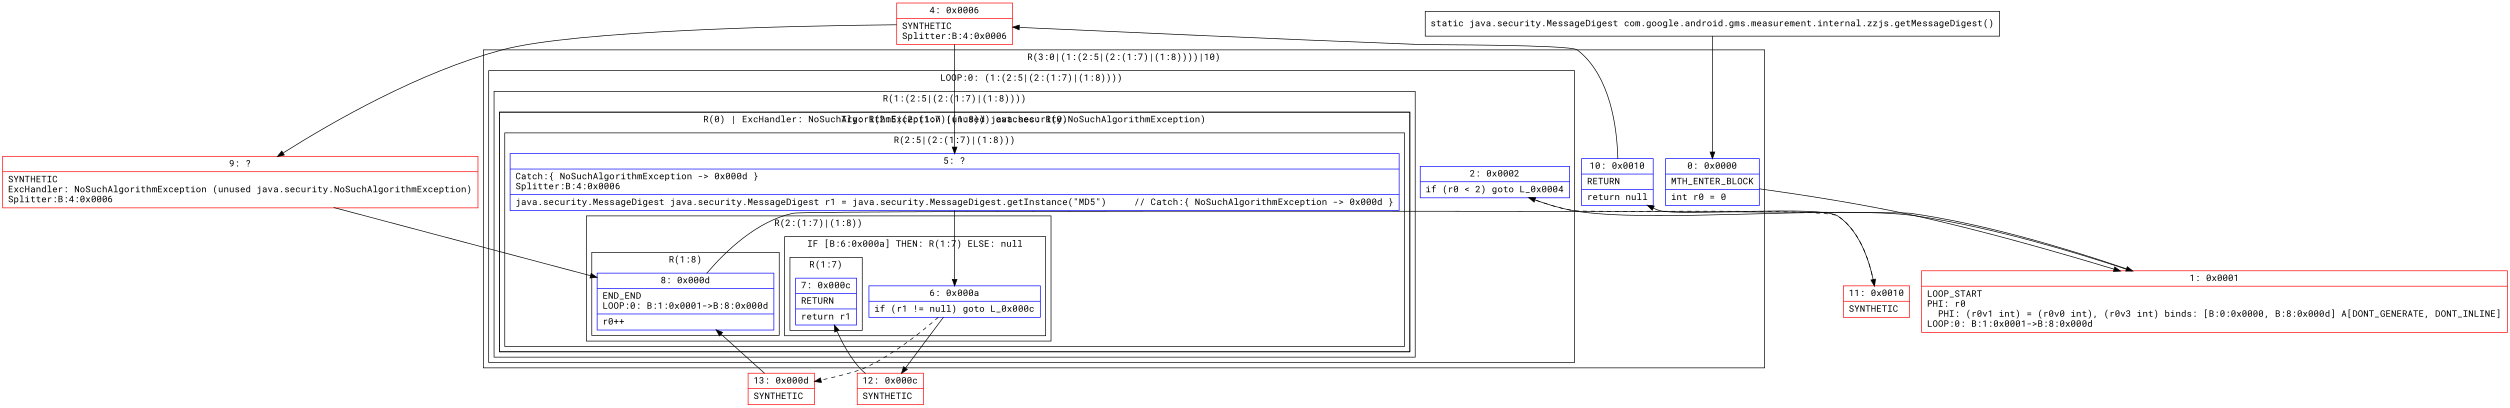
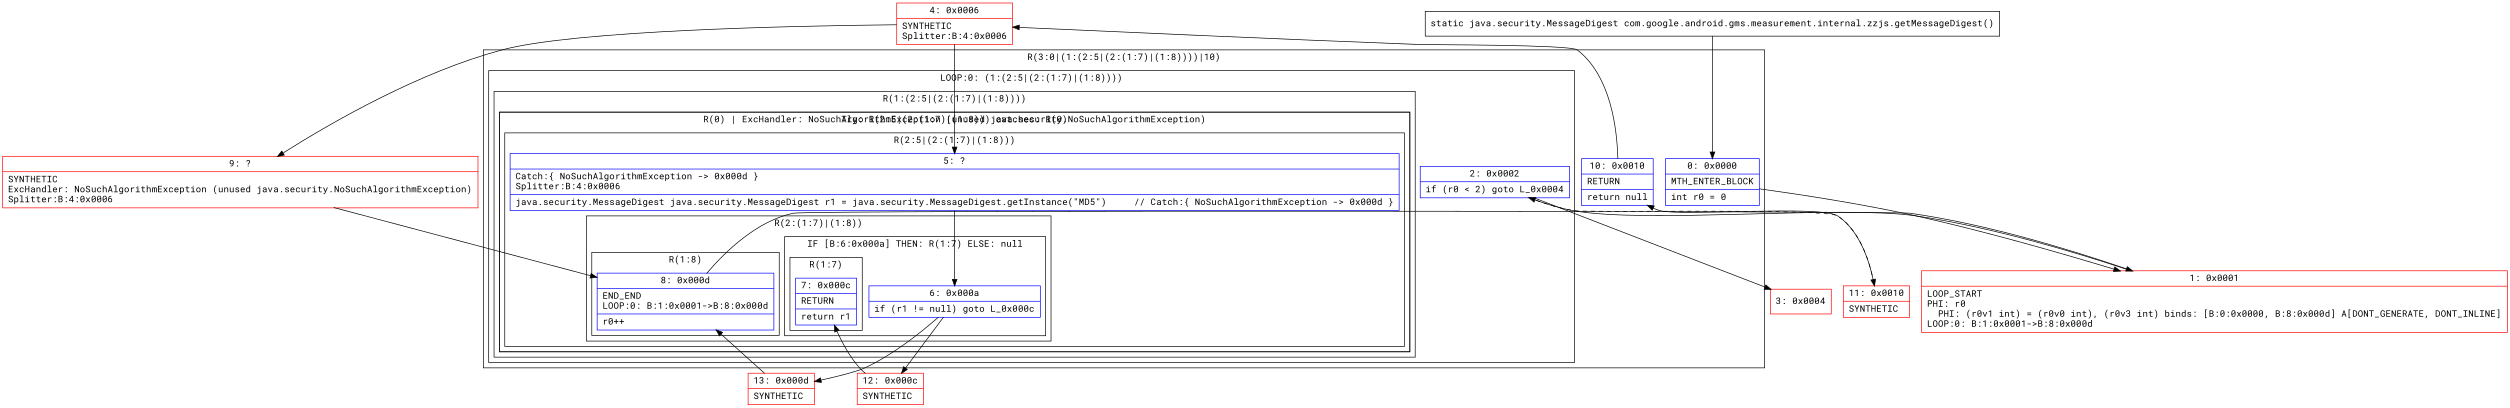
none -> (1801, 302)
(884, 357) -> (884, 357)
